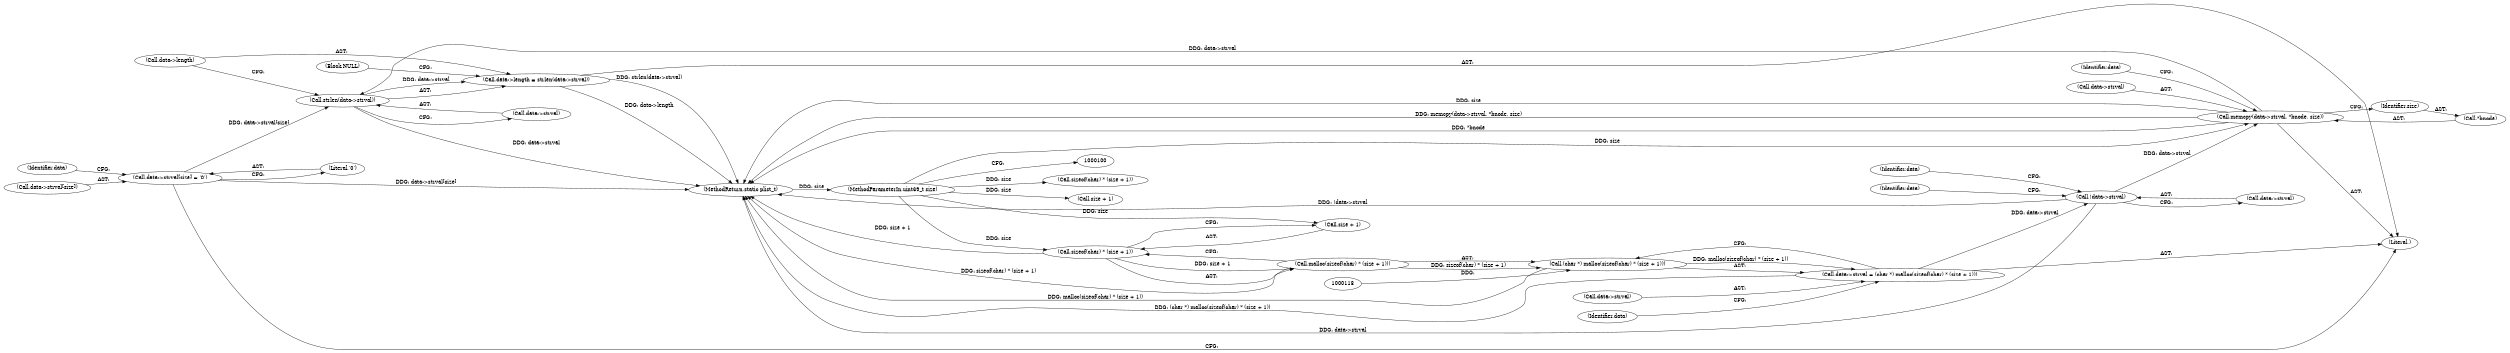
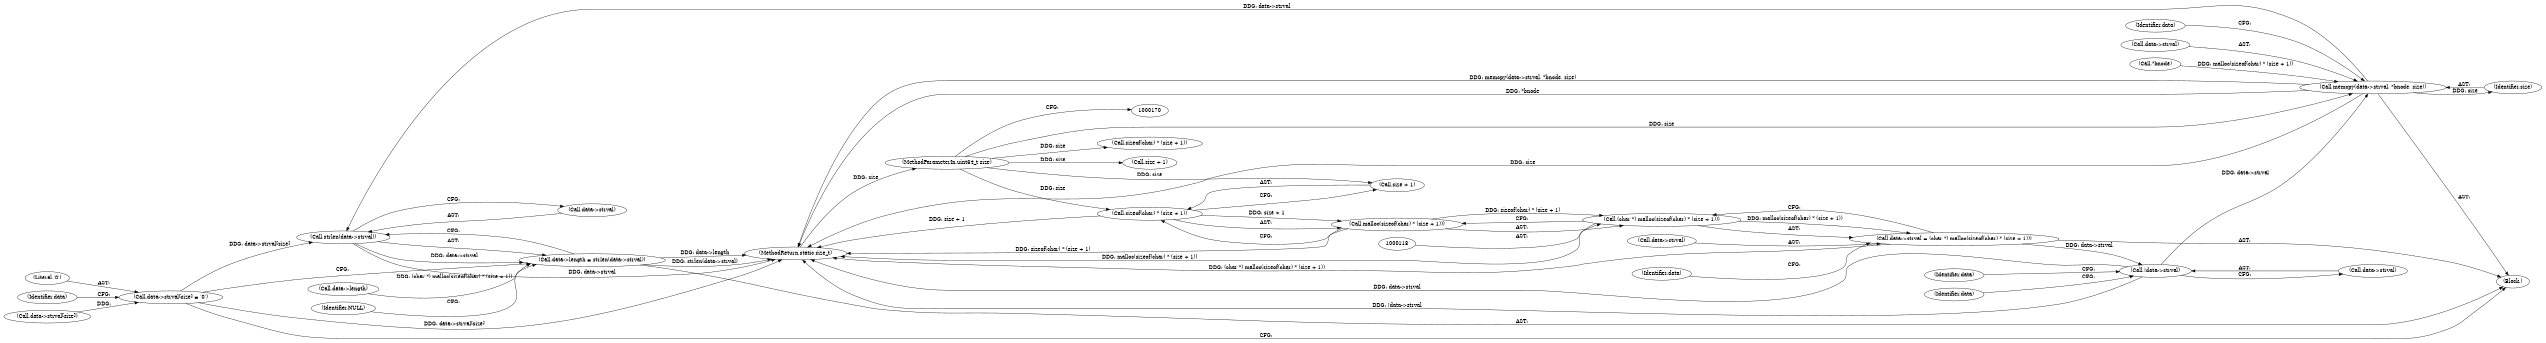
(343, 52) -> (454, 277)
(343, 67) -> (343, 308)
(254, 80) -> (483, 235)
(2357, 107) -> (2465, 91)
(2439, 113) -> (2467, 87)
(2400, 119) -> (2246, 64)
(1095, 161) -> (1150, 111)
(271, 179) -> (364, 274)
(104, 180) -> (105, 304)
(741, 190) -> (796, 253)
(893, 190) -> (947, 163)
none -> (1525, 222)
(2400, 243) -> (2513, 282)
(1469, 273) -> (1523, 236)
